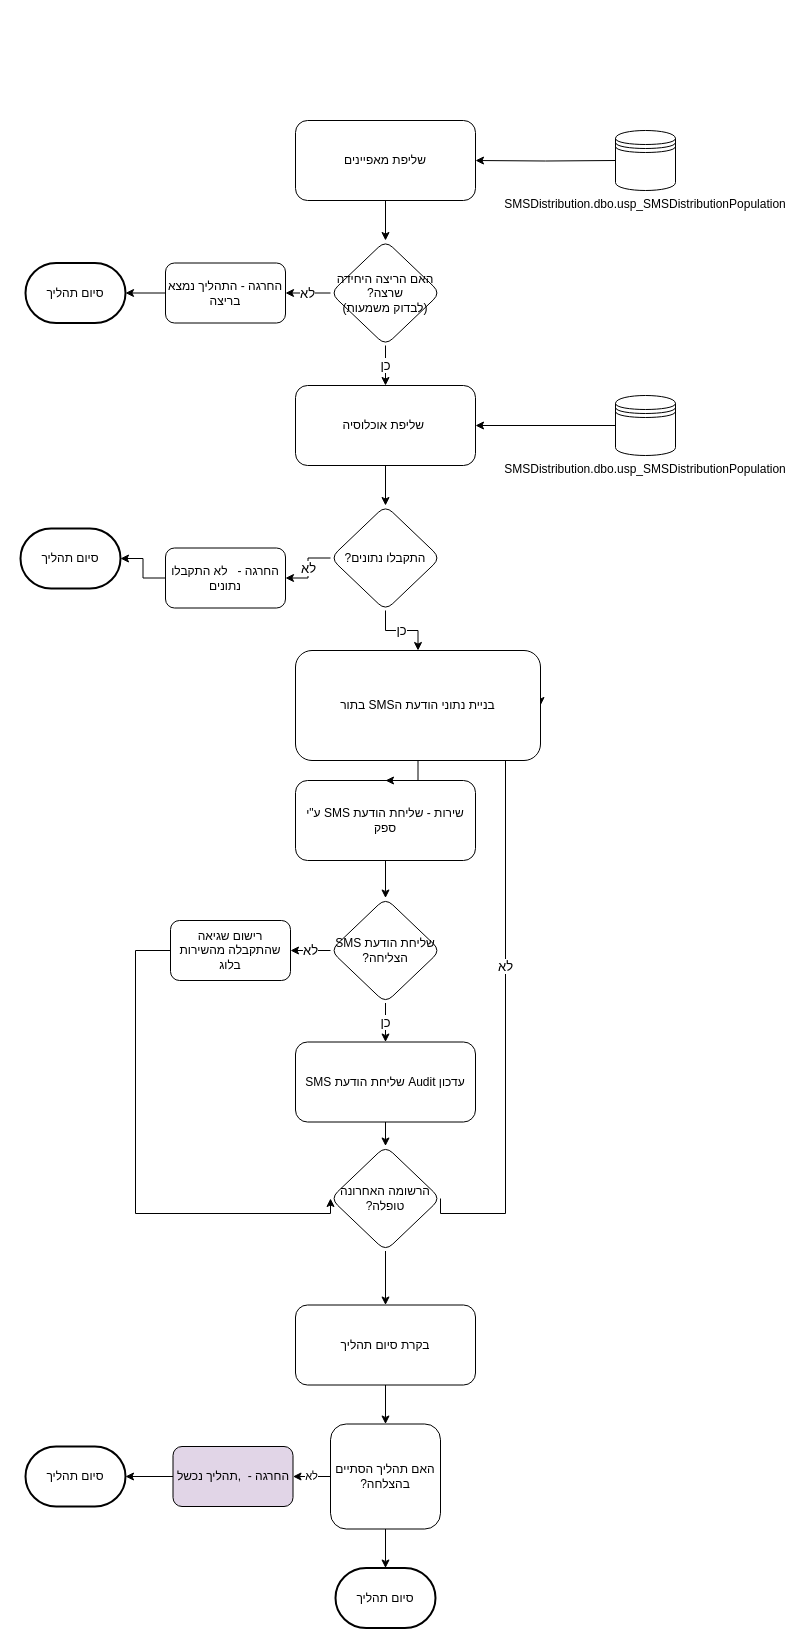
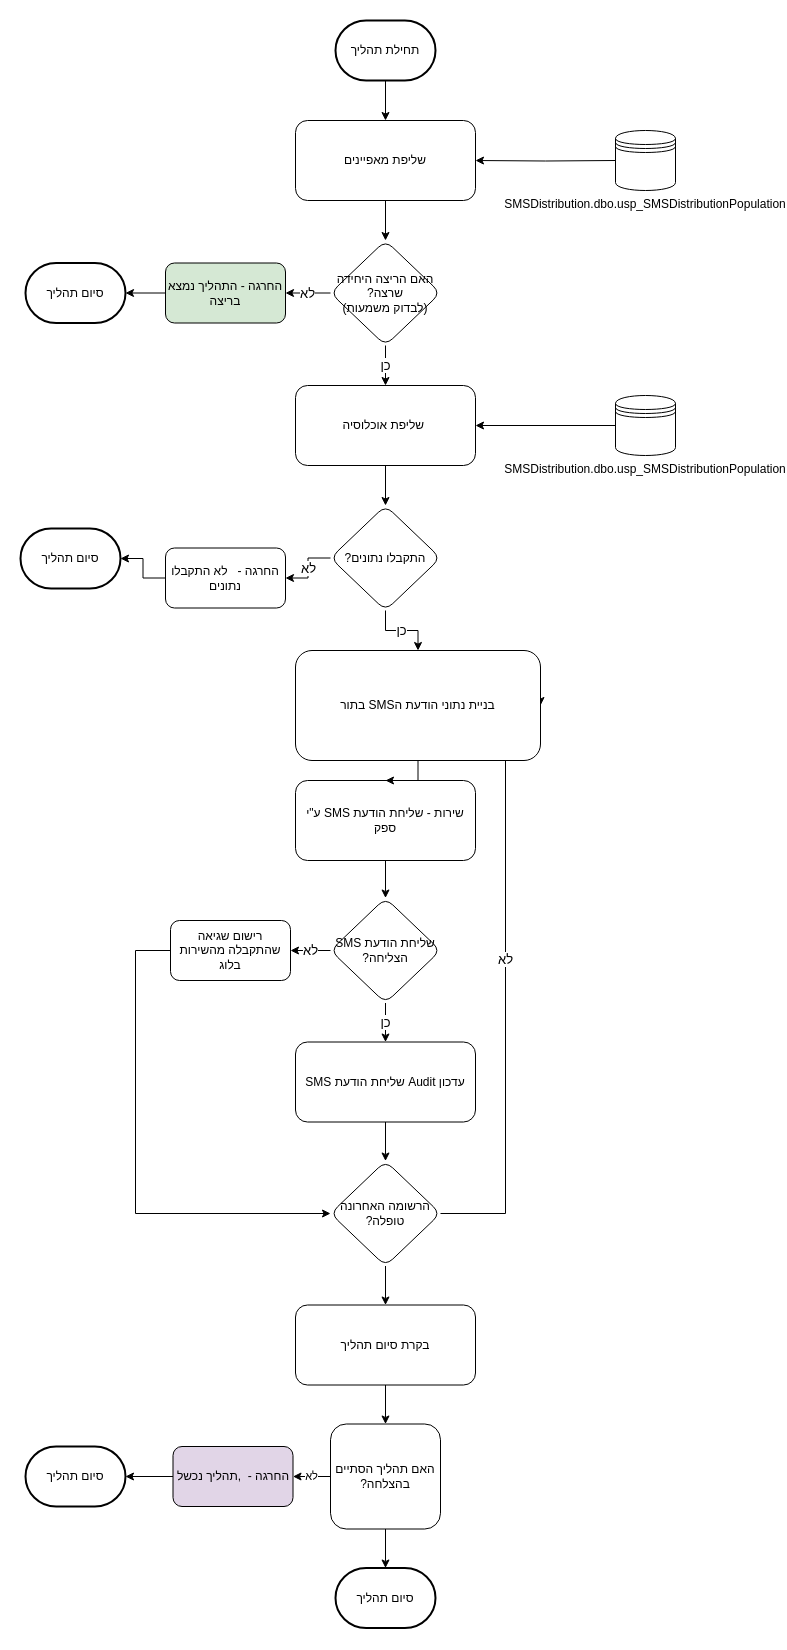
none -> (386, 51)
none -> (386, 97)
(226, 293) -> (226, 293)
(386, 1199) -> (386, 1214)
